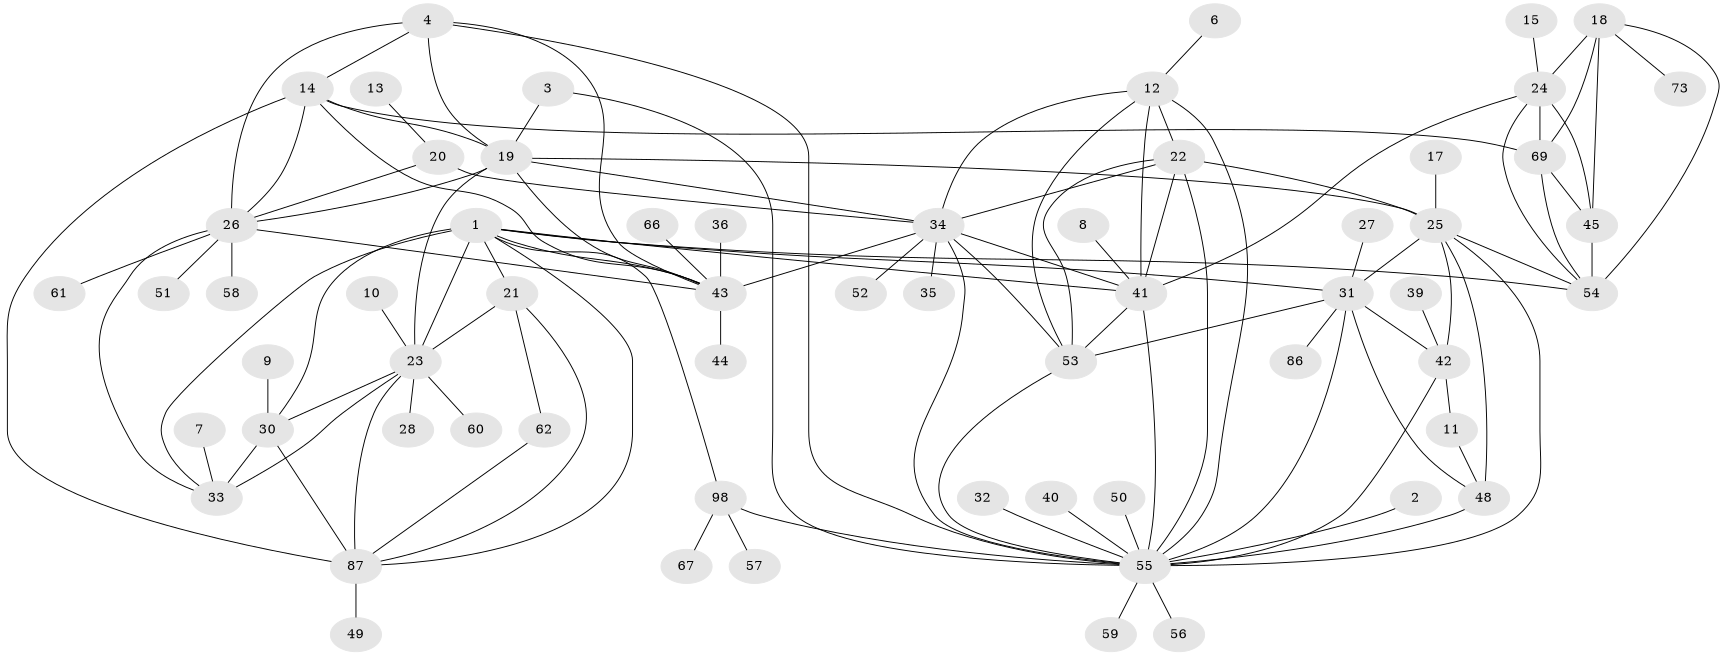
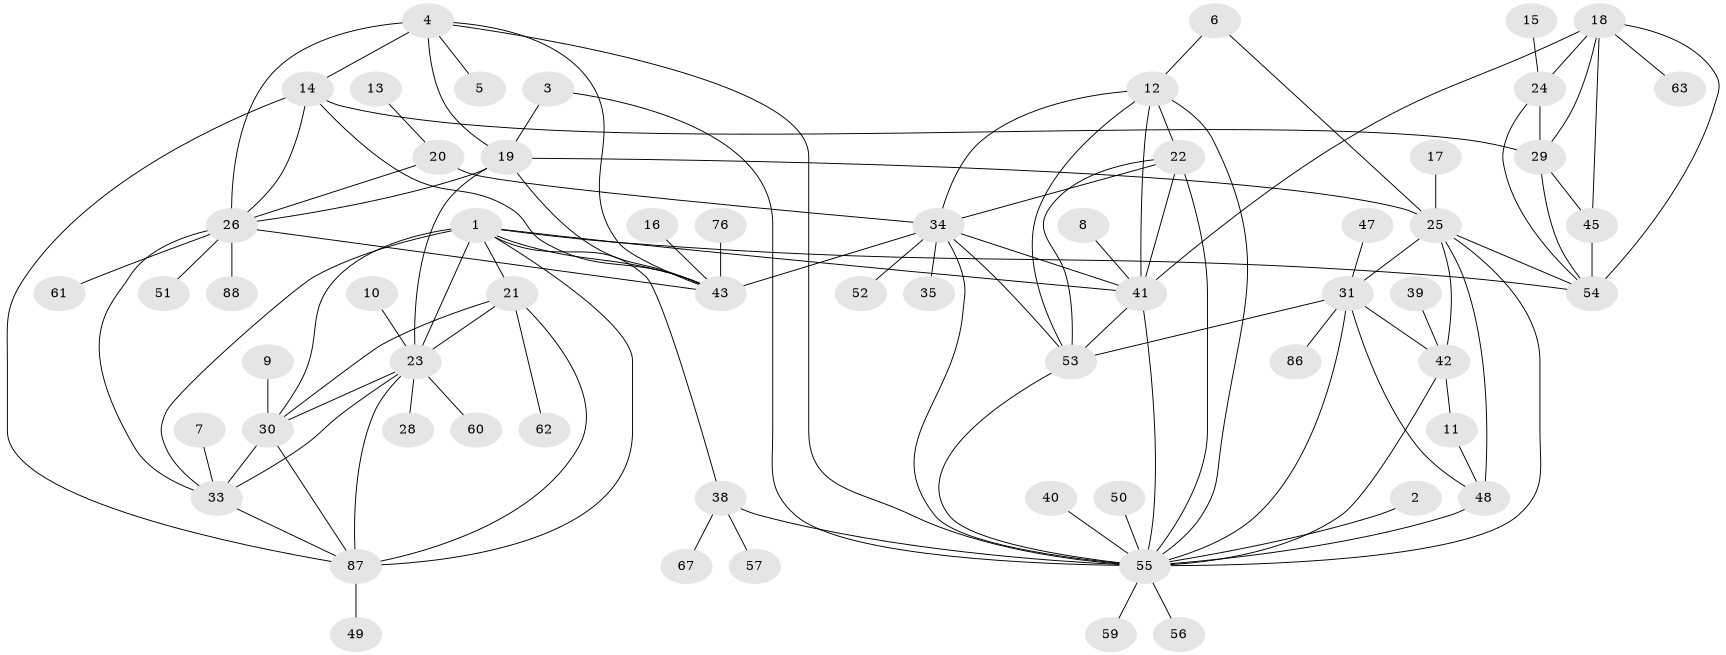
none -> (480, 89)
(1680, 89) -> (1680, 89)
(395, 121) -> none
(1579, 153) -> none
(1540, 157) -> (1540, 157)
(1344, 178) -> (1377, 122)
(1311, 183) -> (1325, 123)
(723, 191) -> none
(652, 225) -> (652, 225)
(721, 225) -> (721, 225)
(1368, 225) -> (1368, 225)
(994, 265) -> none
(232, 294) -> (232, 294)
none -> (380, 346)
(721, 362) -> none
(450, 498) -> (286, 532)
(721, 498) -> (721, 498)
(983, 498) -> none
